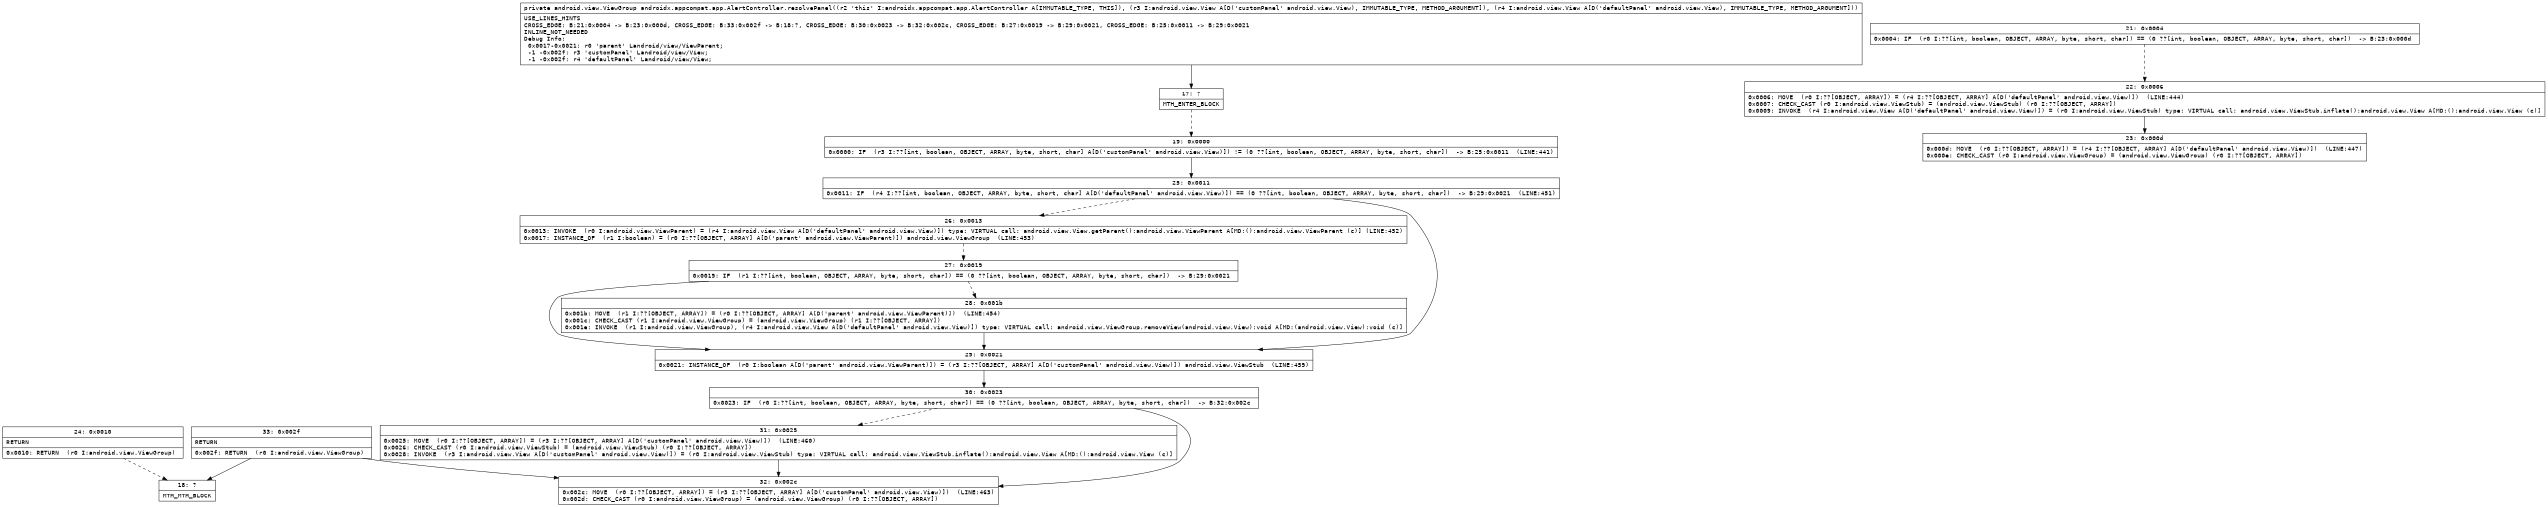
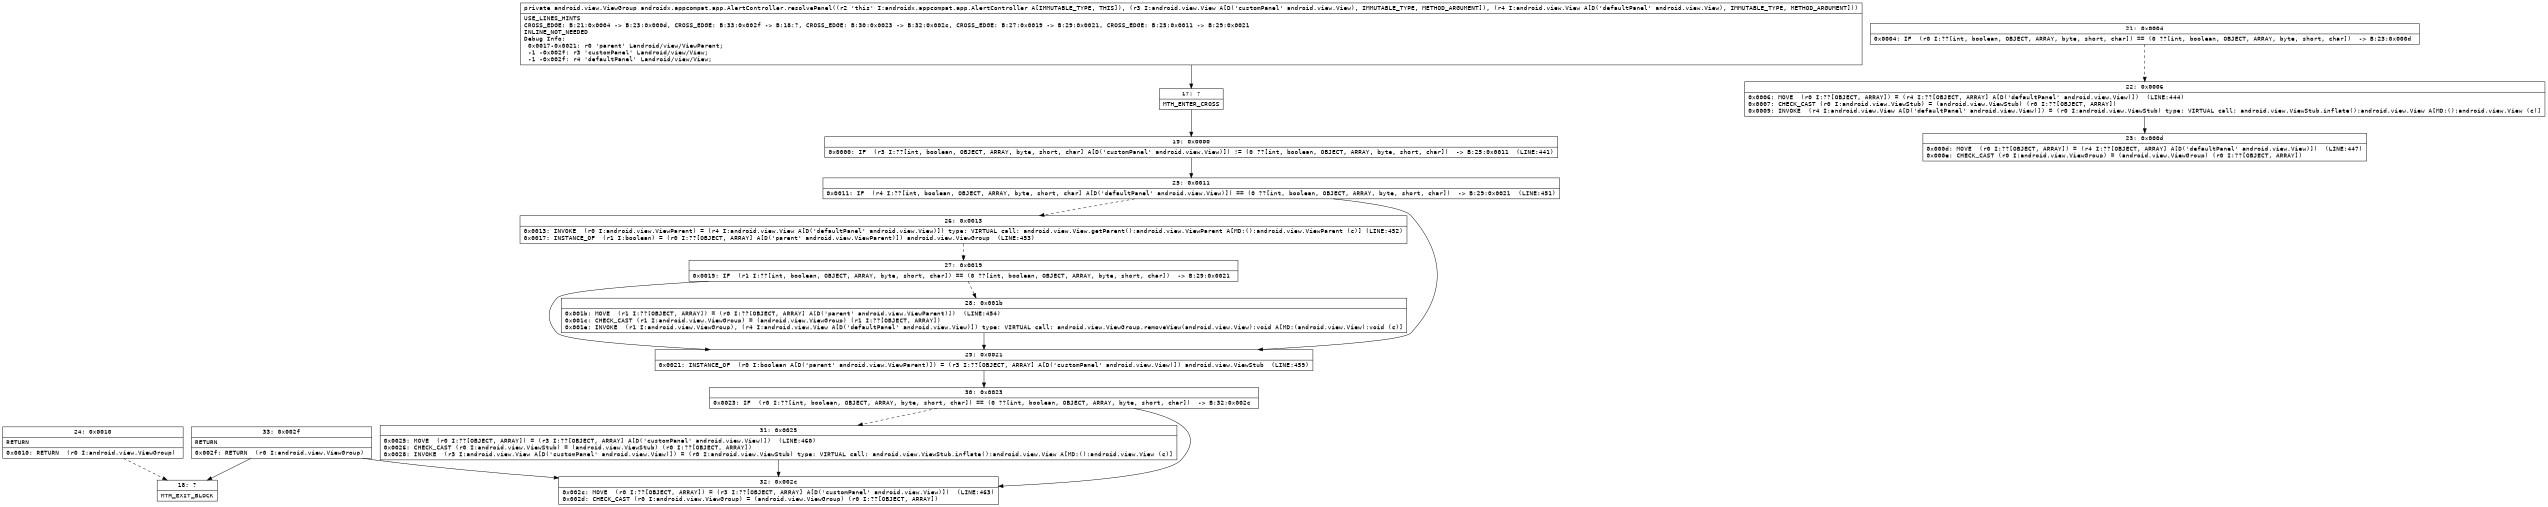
(1191, 104) -> (1191, 104)
(1191, 121) -> (1191, 121)
(187, 496) -> (187, 496)
